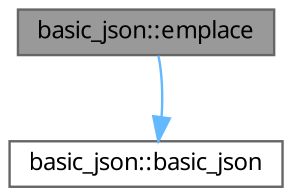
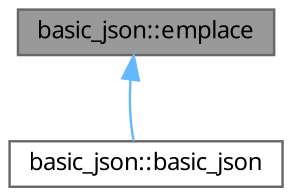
(162, 86) -> (130, 111)
